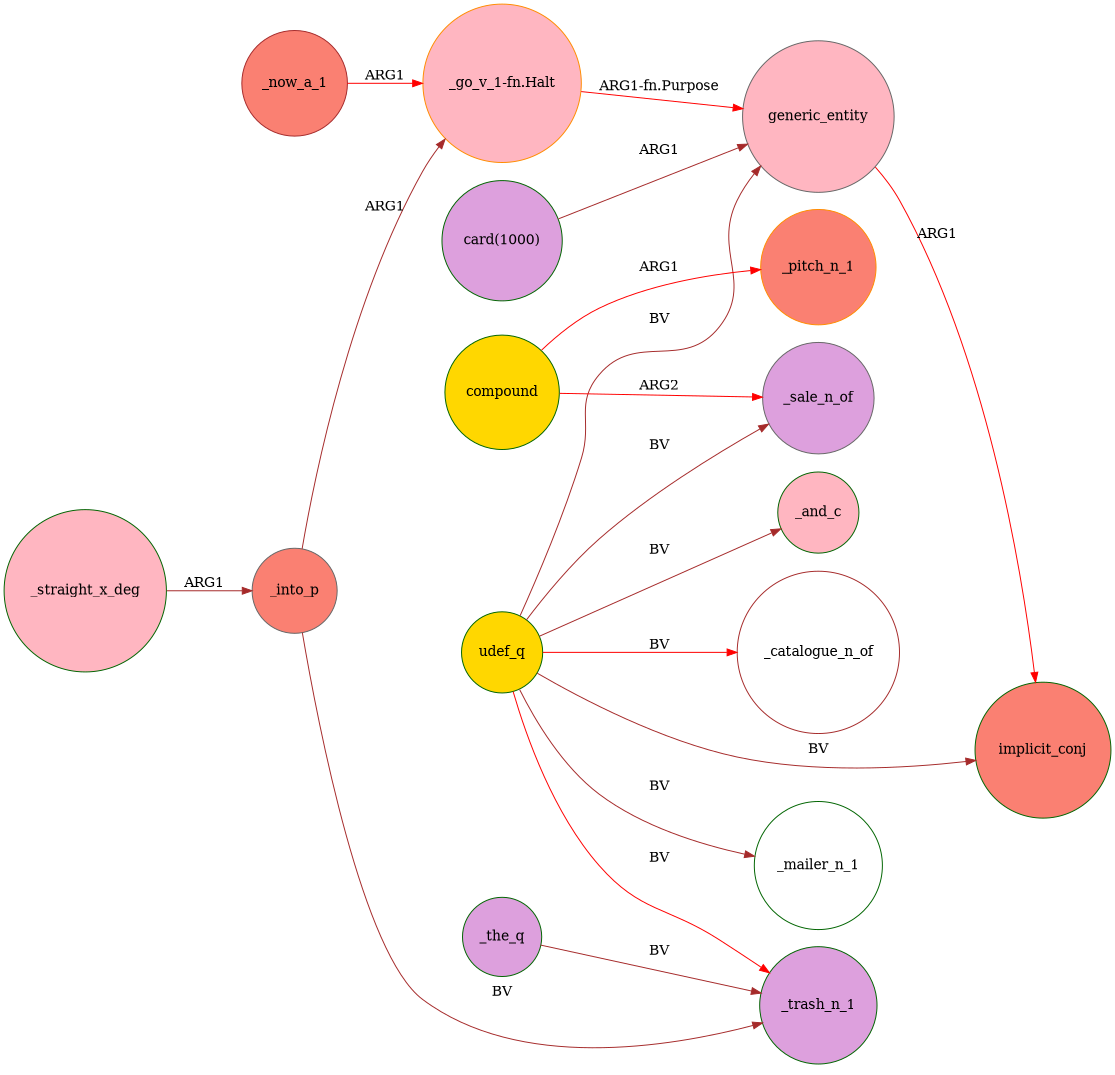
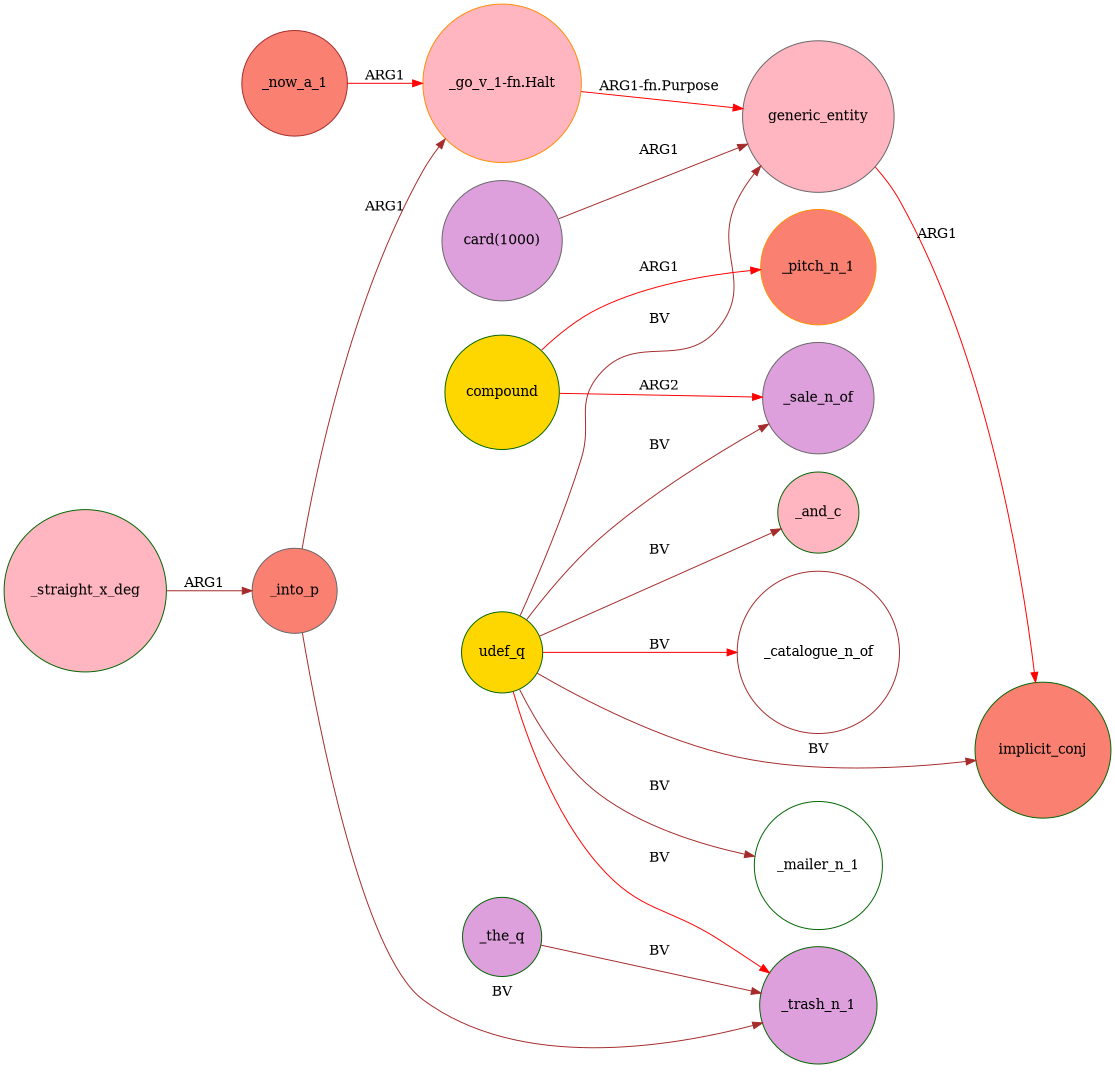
(502, 241) -> (502, 241)
